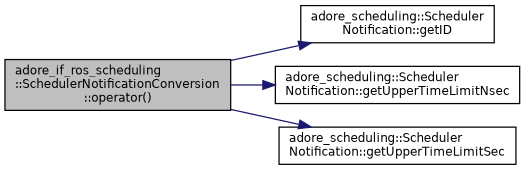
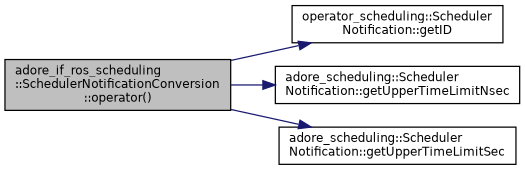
(398, 24) -> (398, 24)
